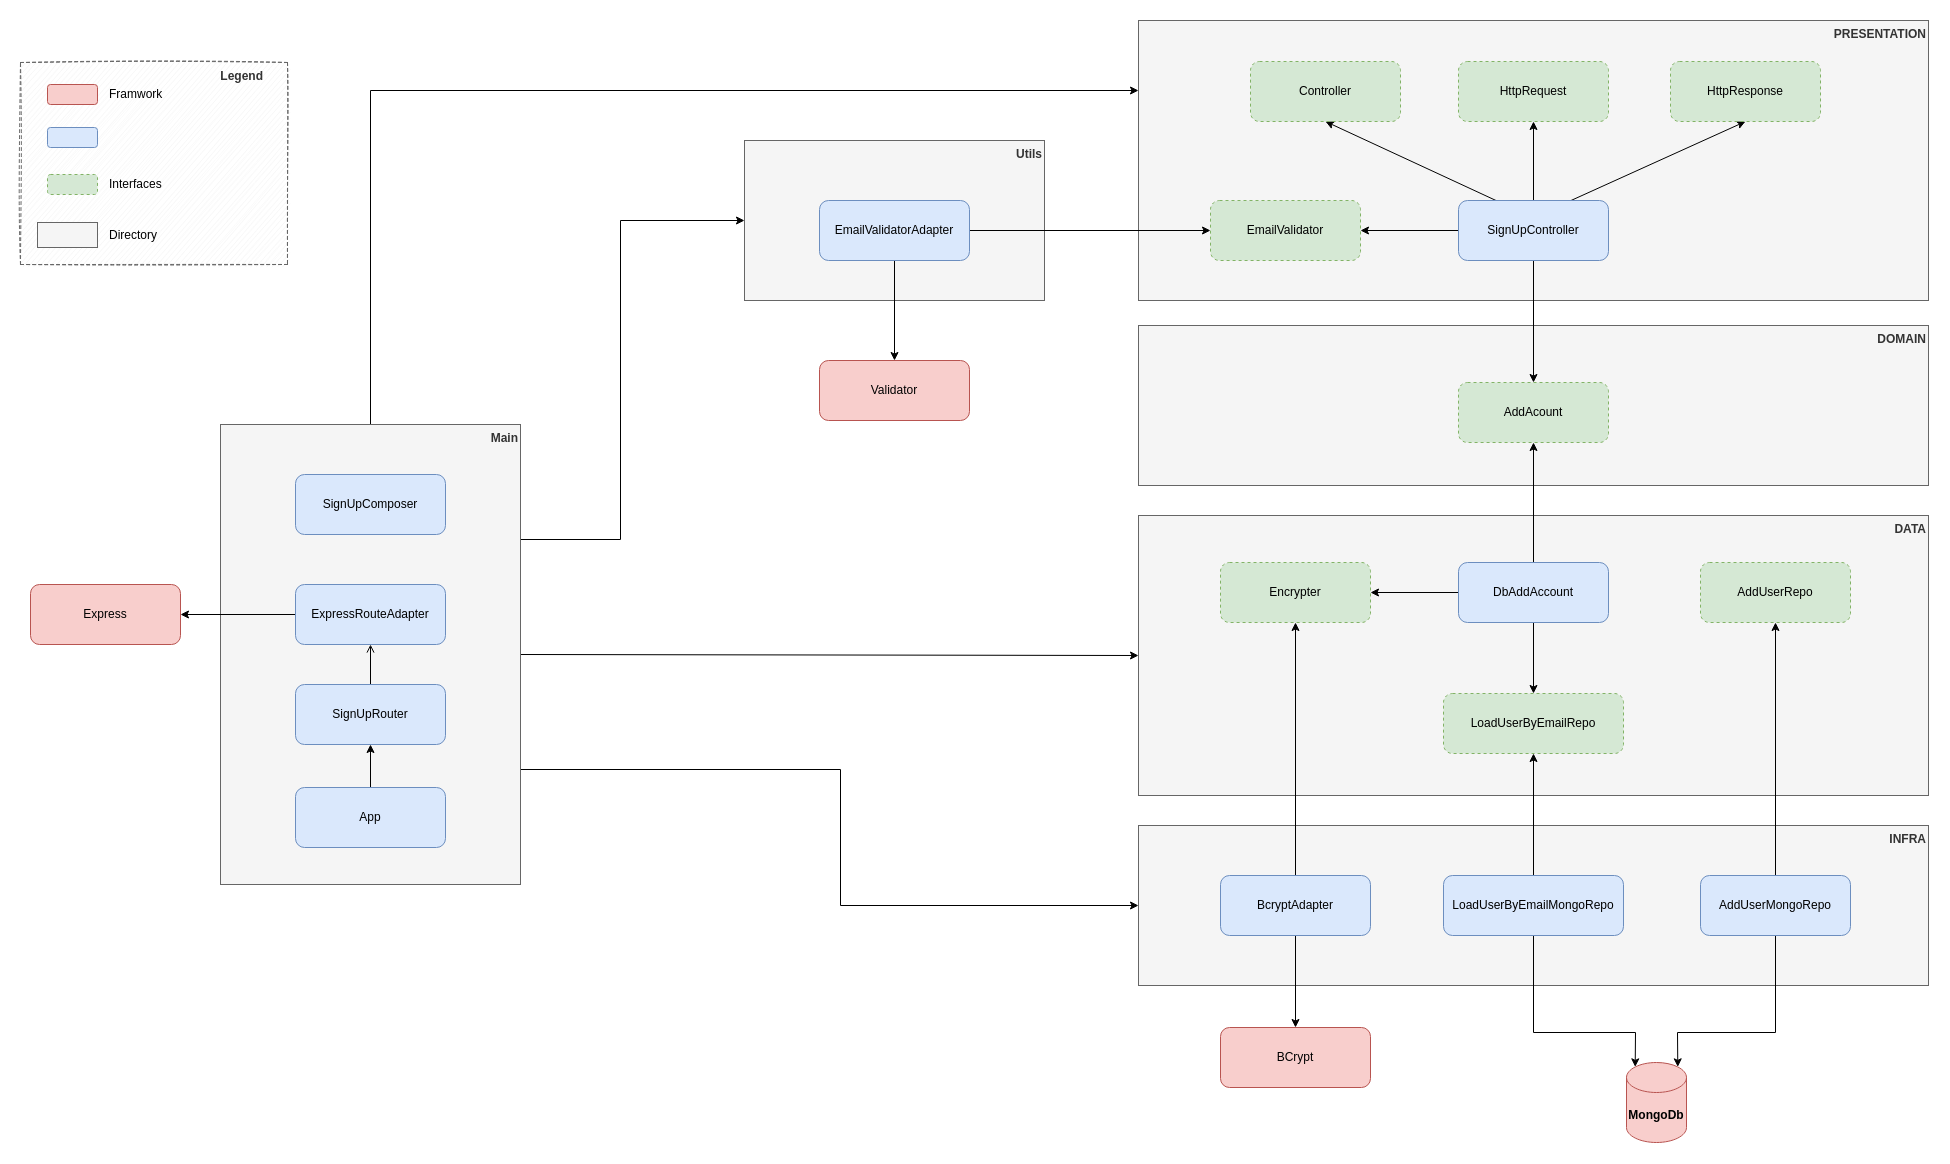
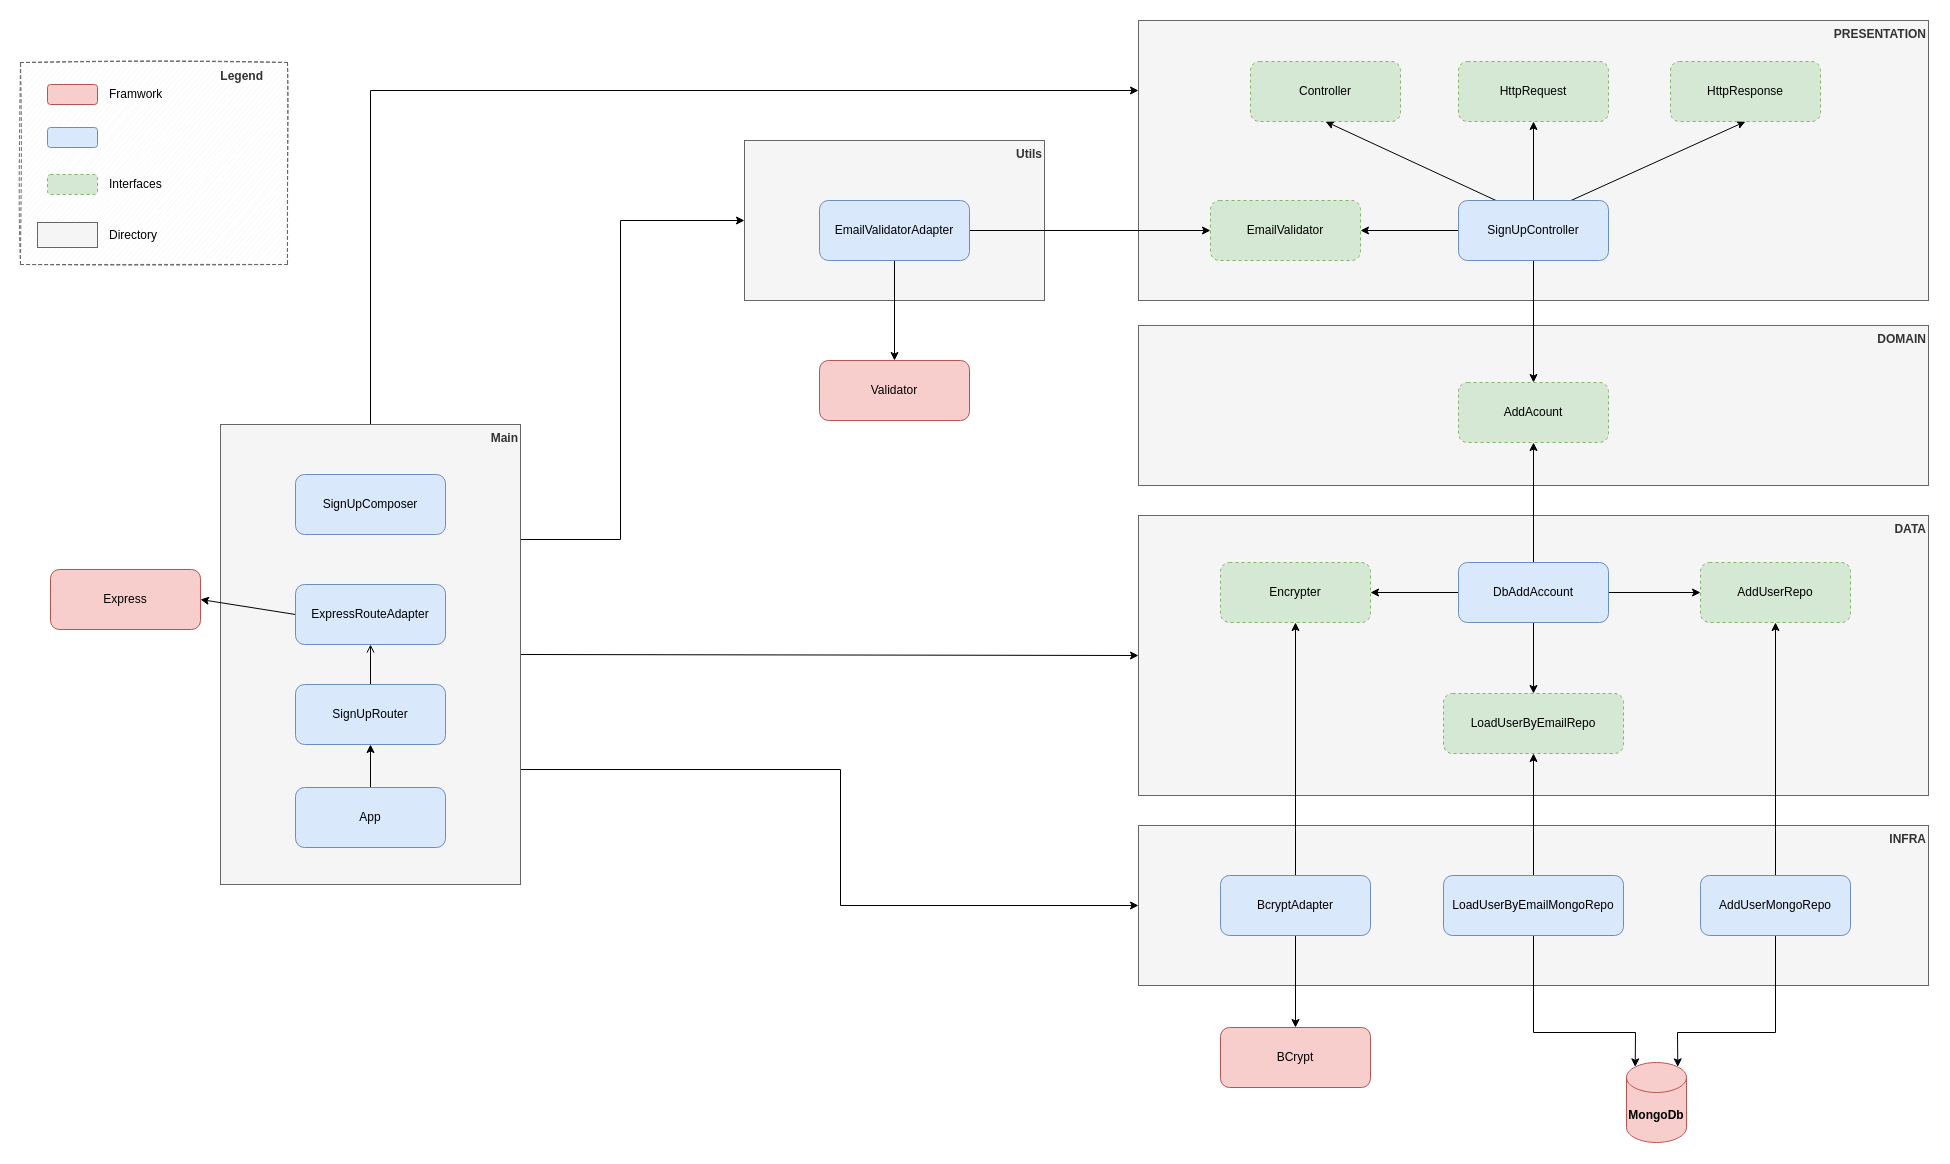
none -> (1651, 593)
(106, 615) -> (126, 600)
